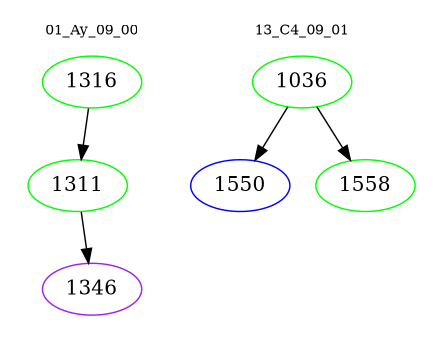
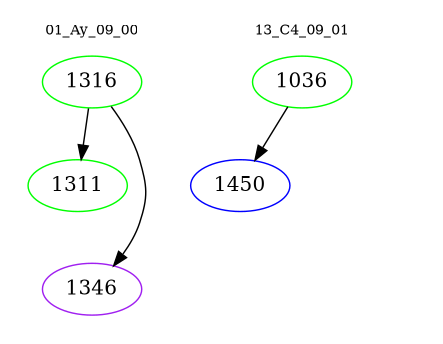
(240, 186) -> (240, 186)
(365, 186) -> none
(84, 230) -> (144, 179)
